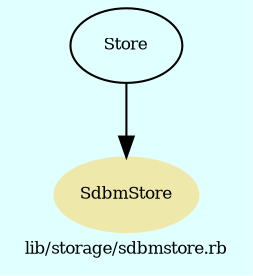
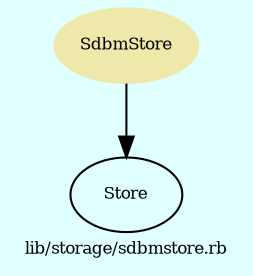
(126, 110) -> (126, 110)
